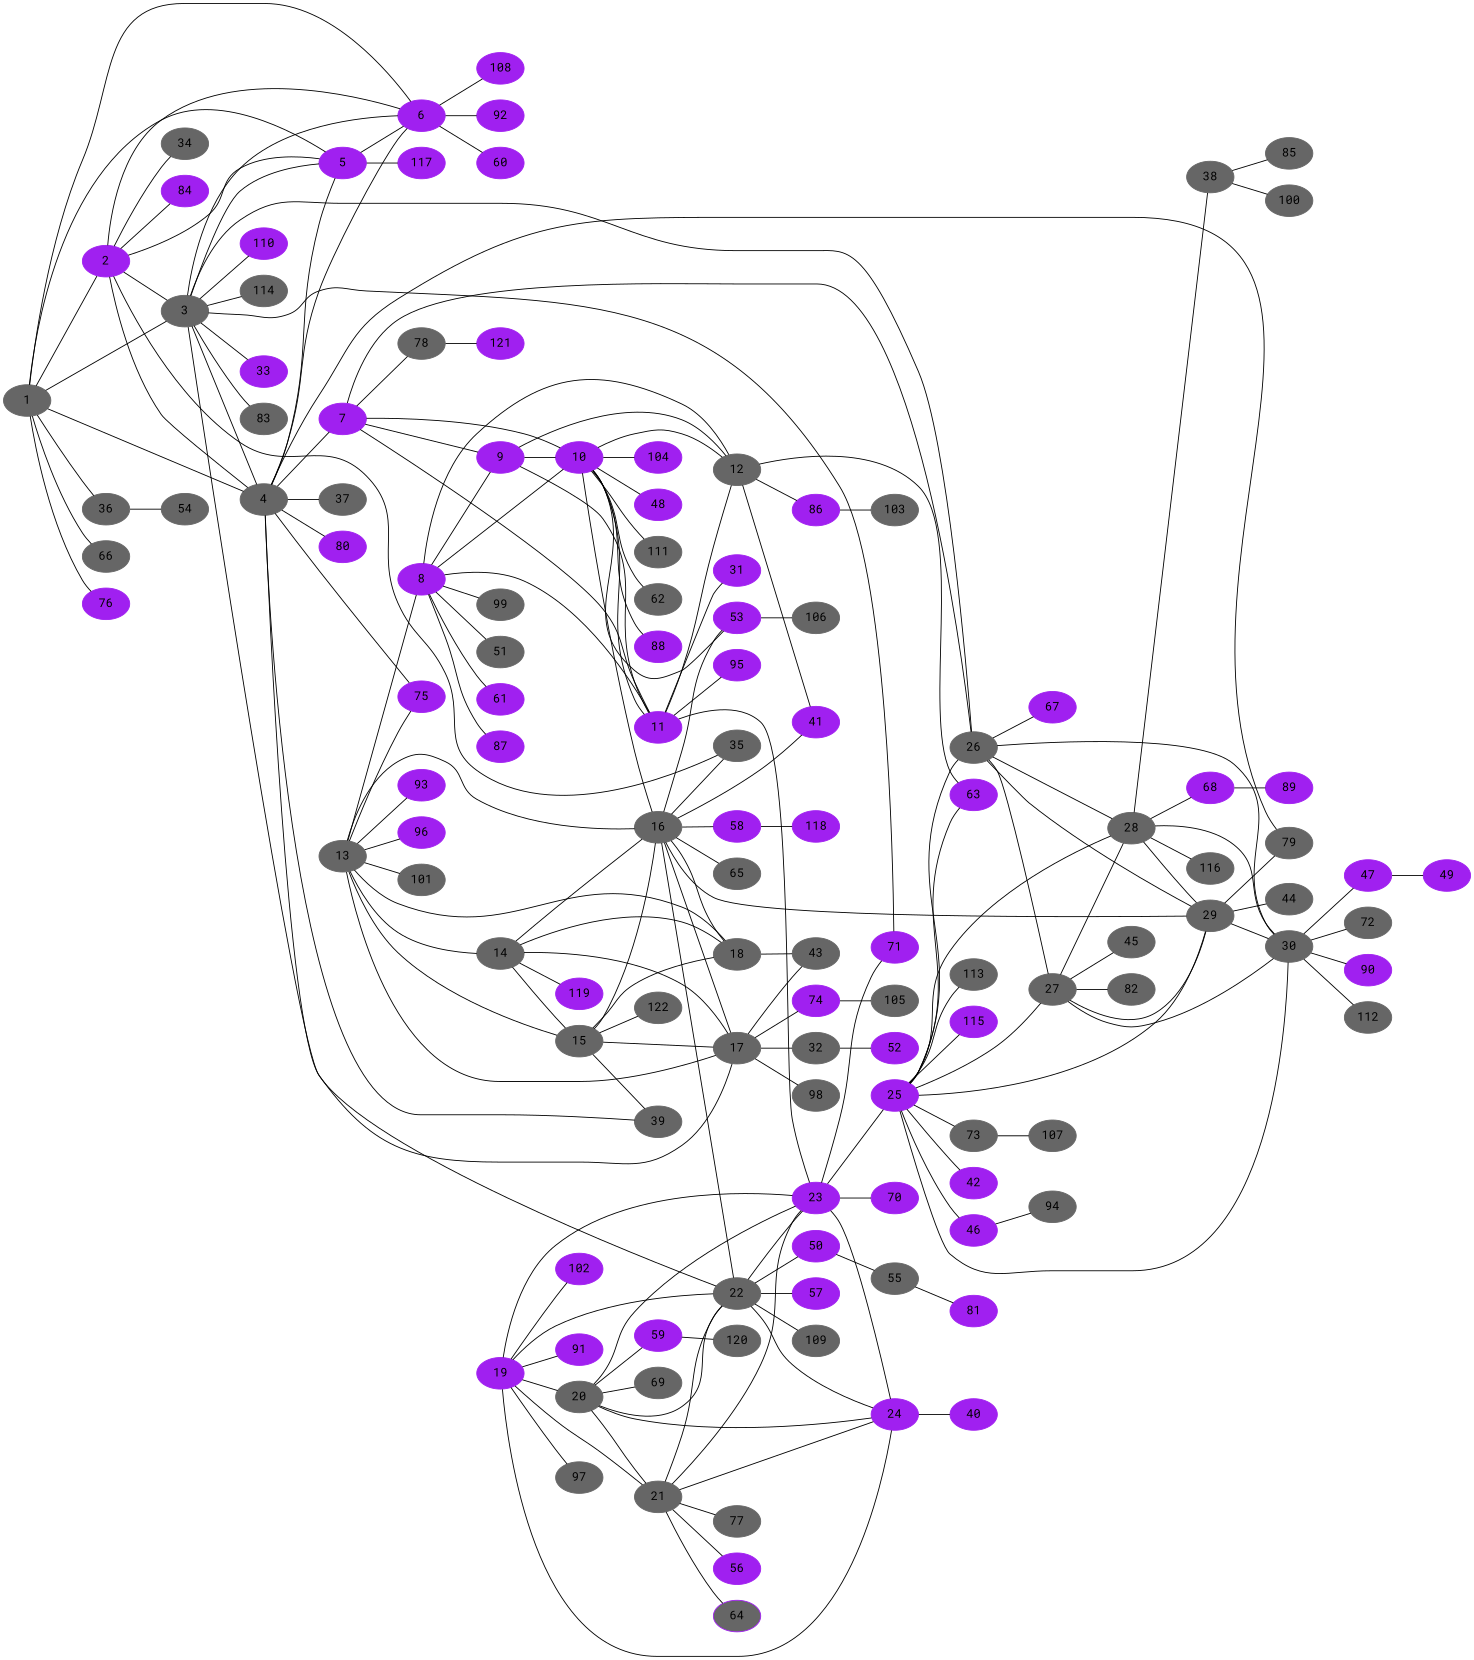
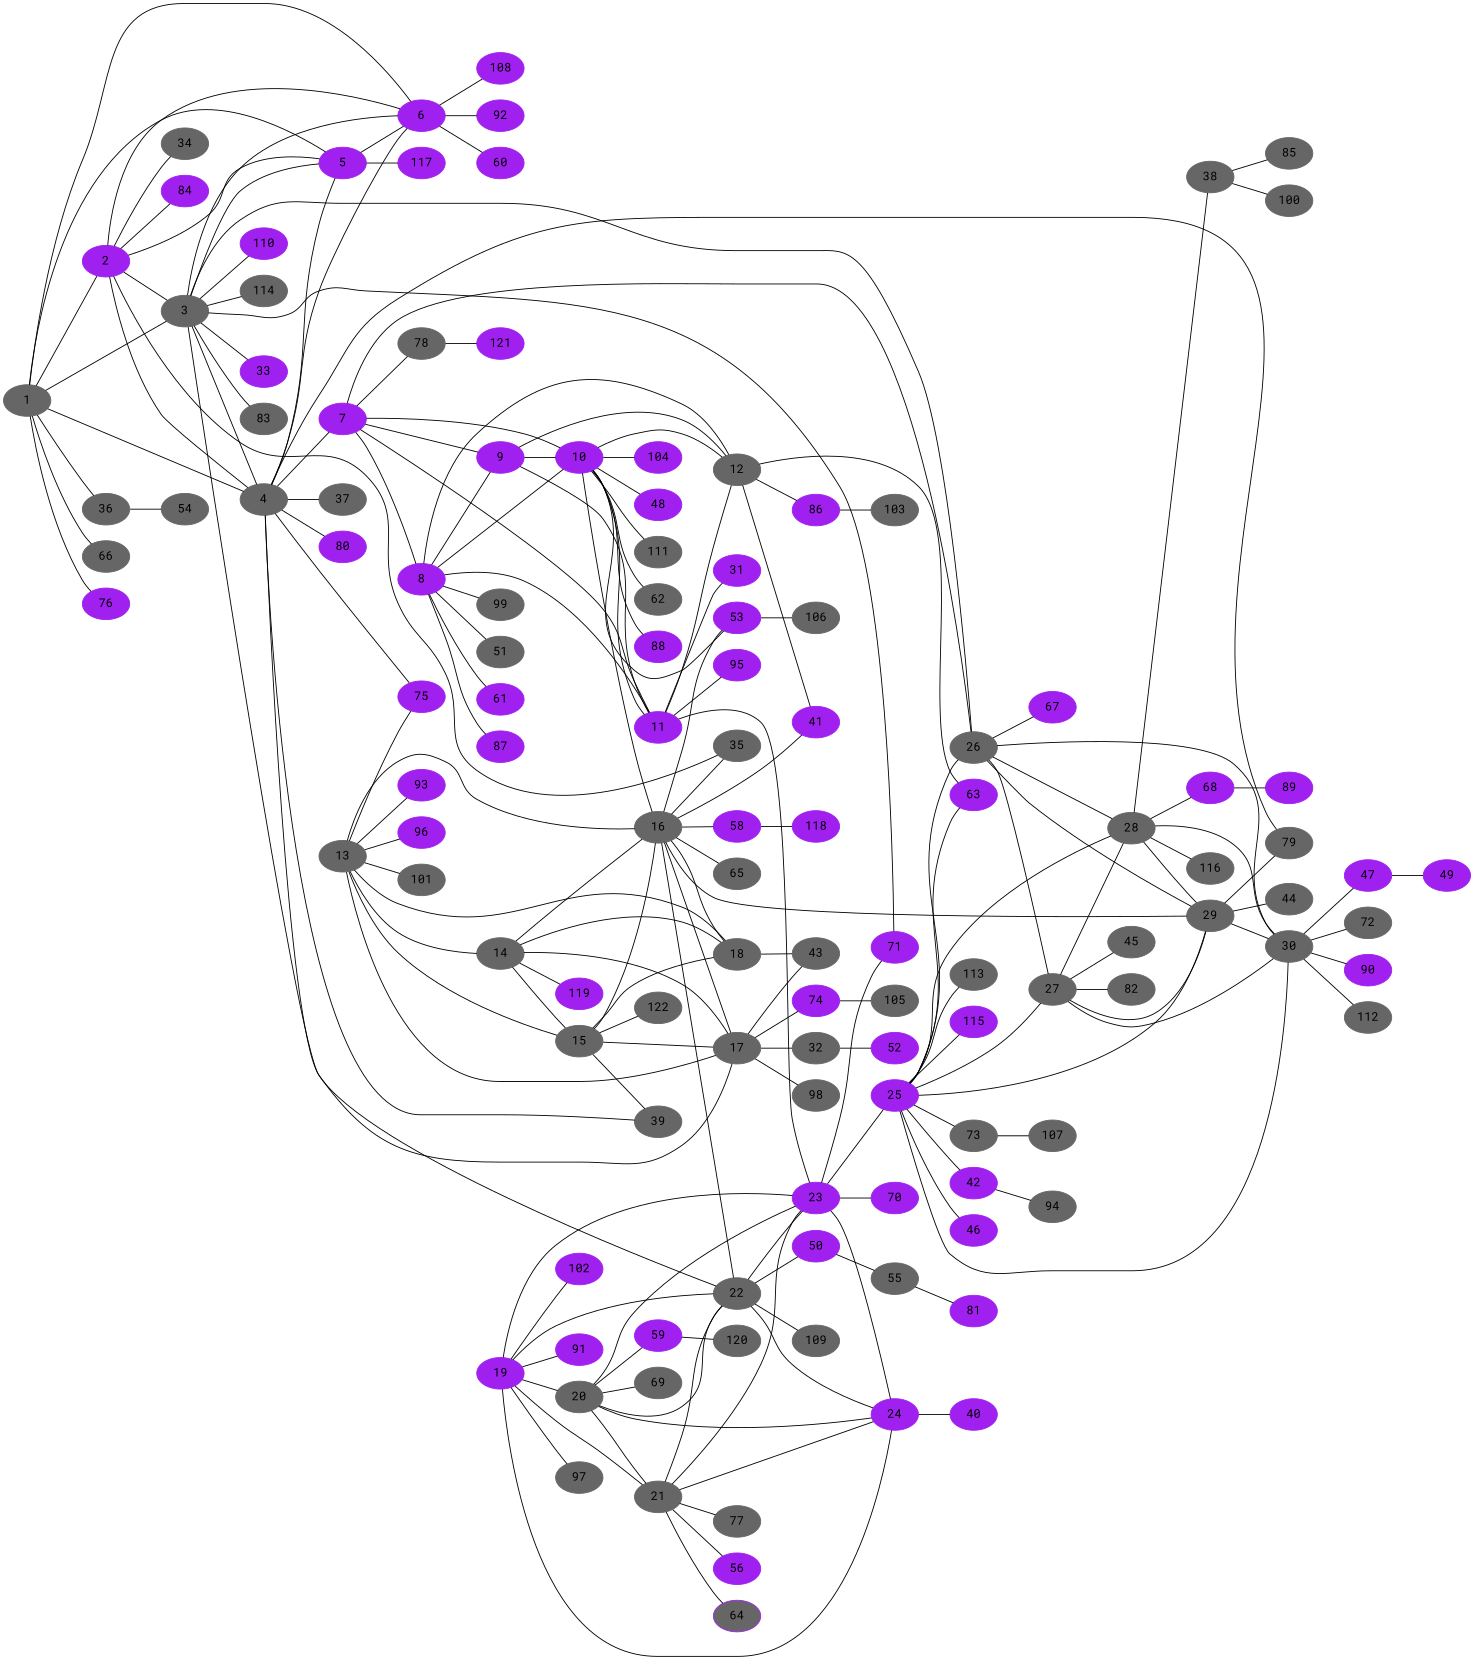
(382, 718) -> (391, 496)
(1013, 1219) -> (1013, 1195)
(816, 1294) -> none
